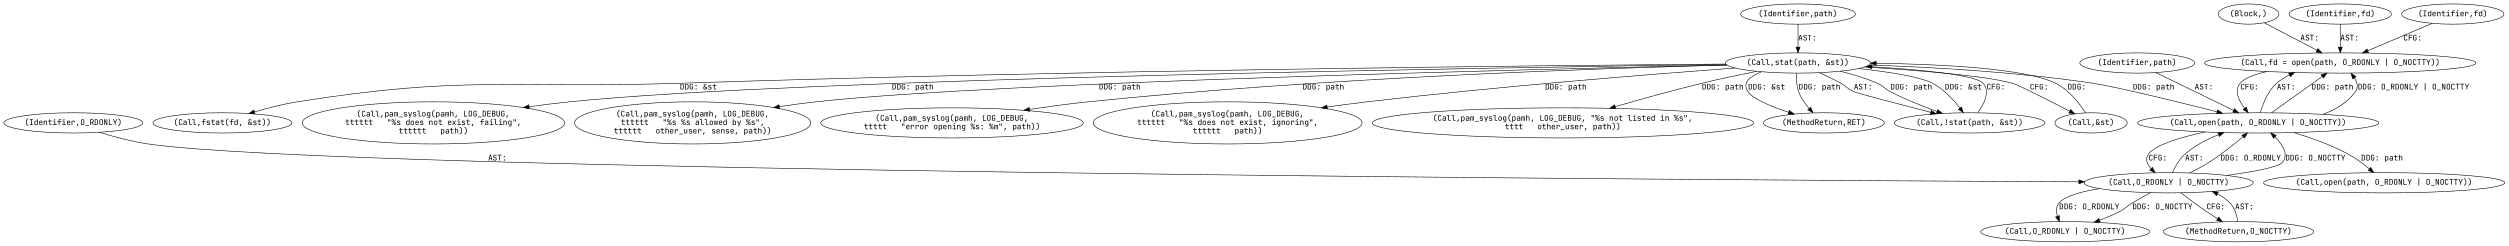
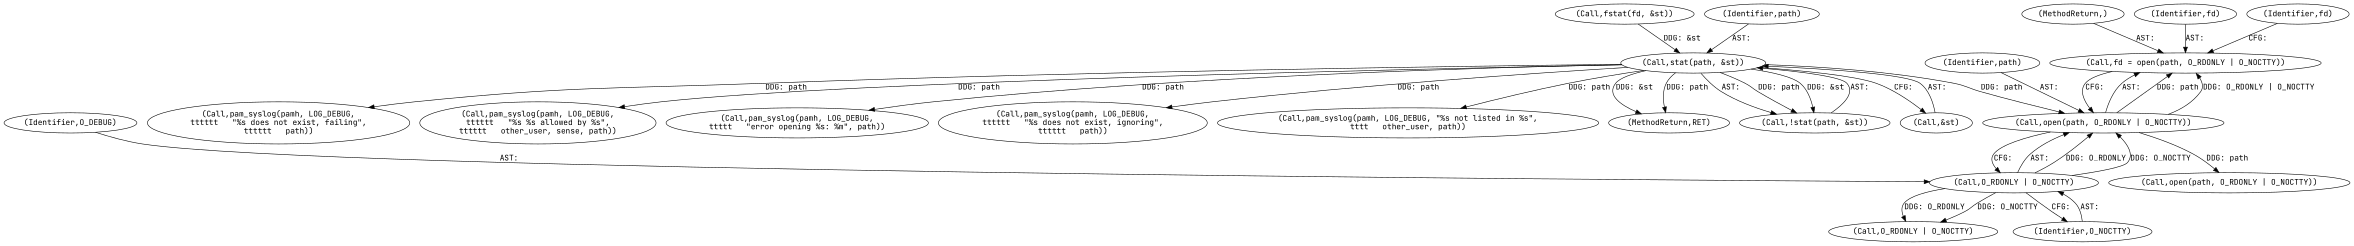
(2249, 14) -> (2073, 14)
(989, 75) -> (1657, 37)
(1998, 87) -> (1862, 87)
(2079, 87) -> (1940, 87)
(73, 123) -> (70, 123)
(2238, 232) -> (2083, 232)
